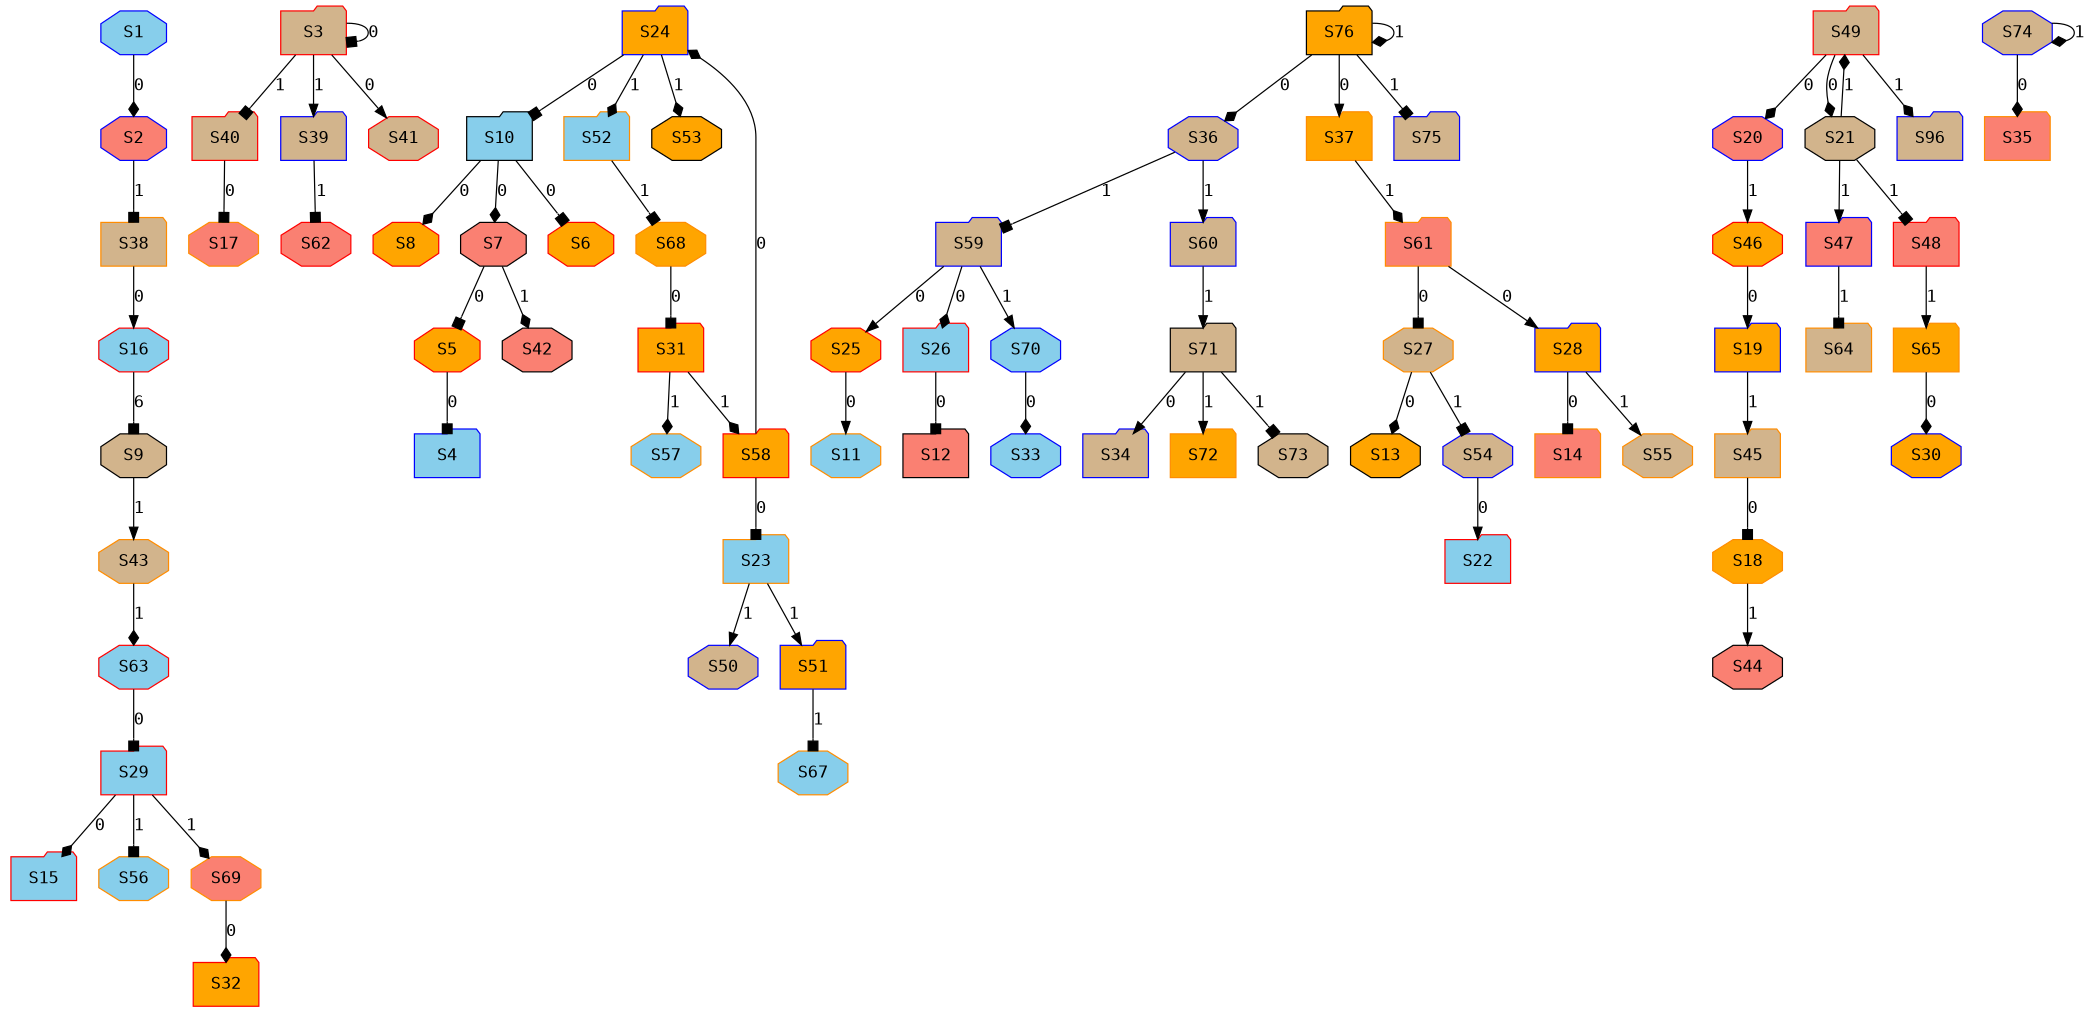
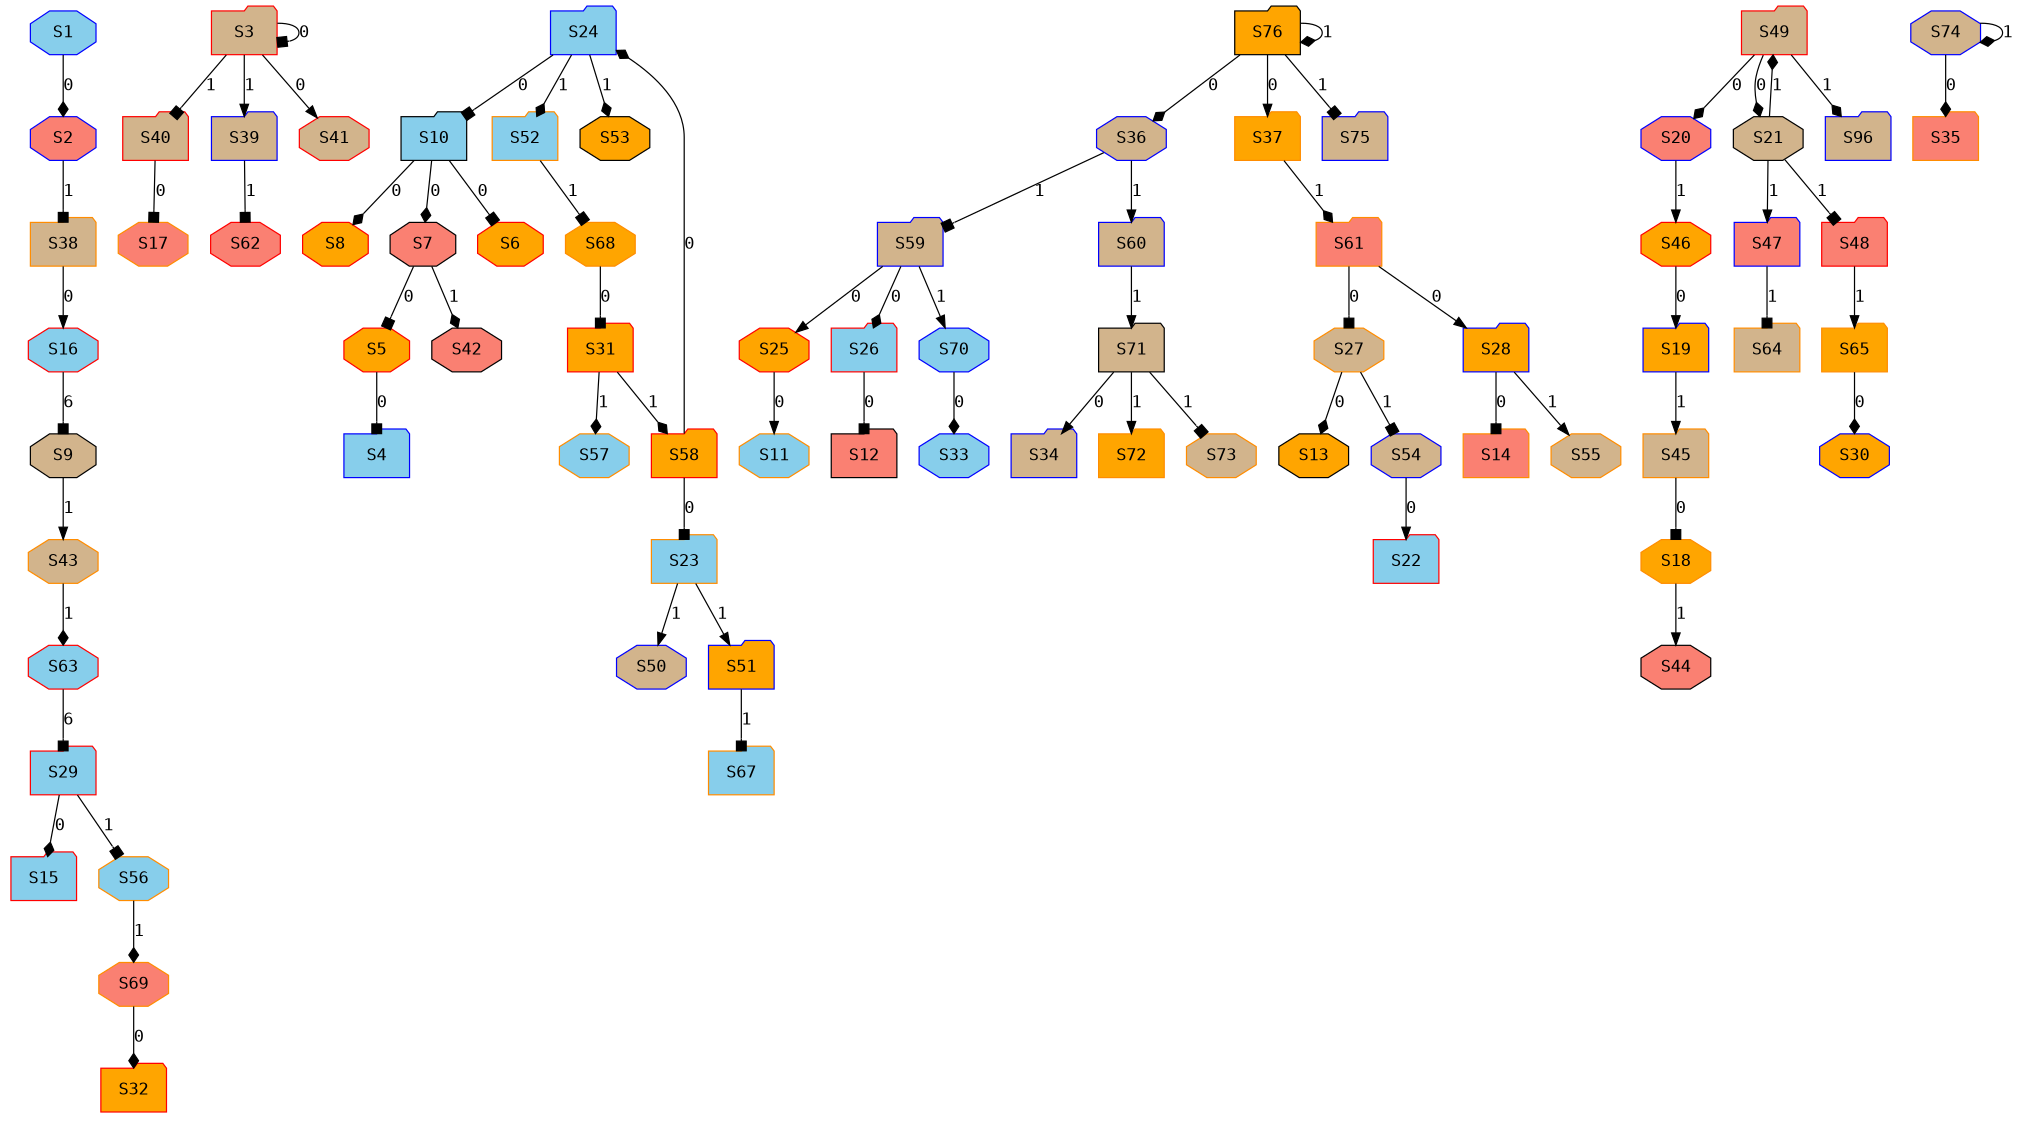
(655, 33) -> (583, 33)
(1293, 456) -> (1221, 456)
(139, 720) -> (69, 720)
(813, 773) -> (741, 773)
(176, 821) -> (134, 924)
